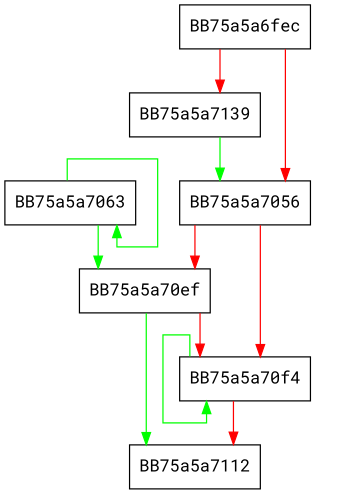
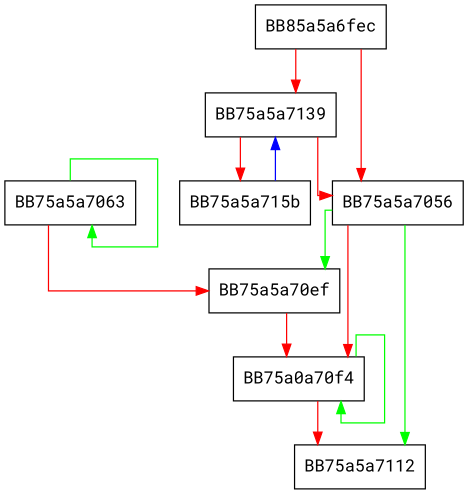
(245, 27) -> (321, 27)
(220, 153) -> (318, 167)
none -> (245, 203)
(98, 241) -> (89, 291)
(195, 241) -> (325, 230)
(146, 373) -> (405, 329)
(245, 379) -> (299, 379)
